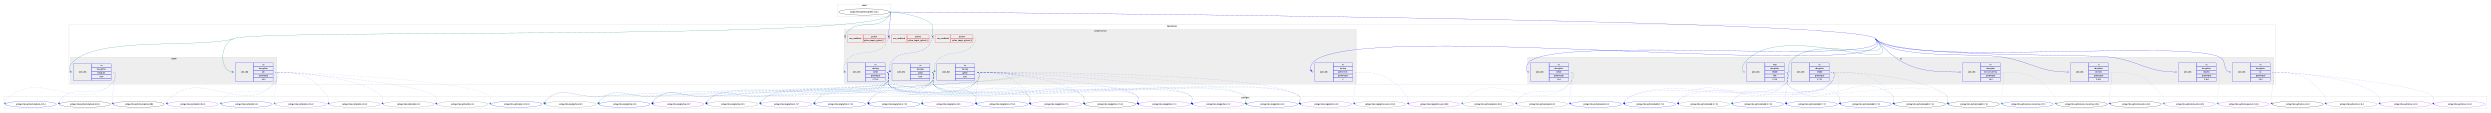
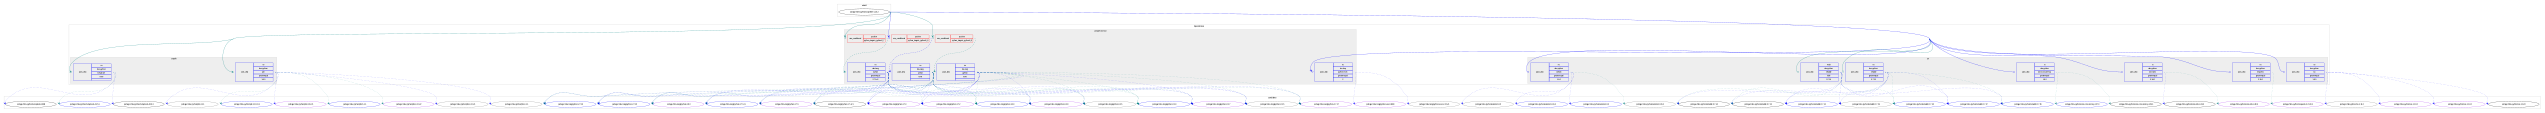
none -> (1542, 104)
